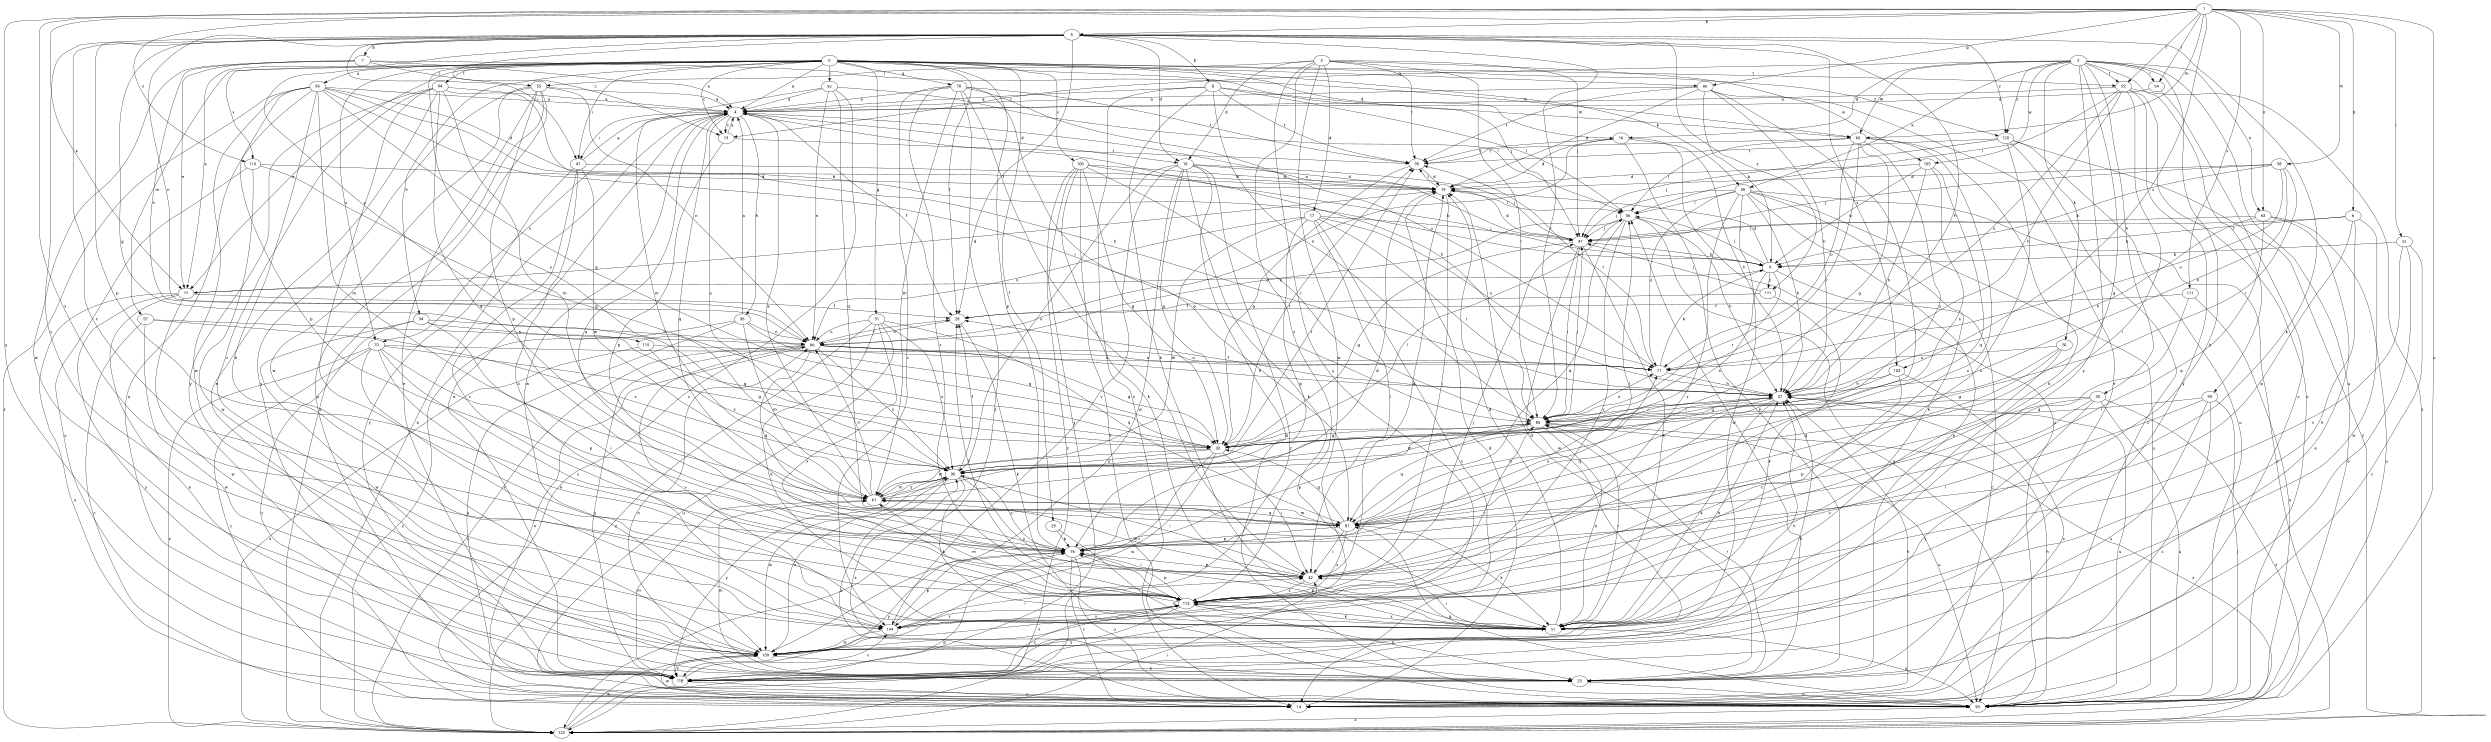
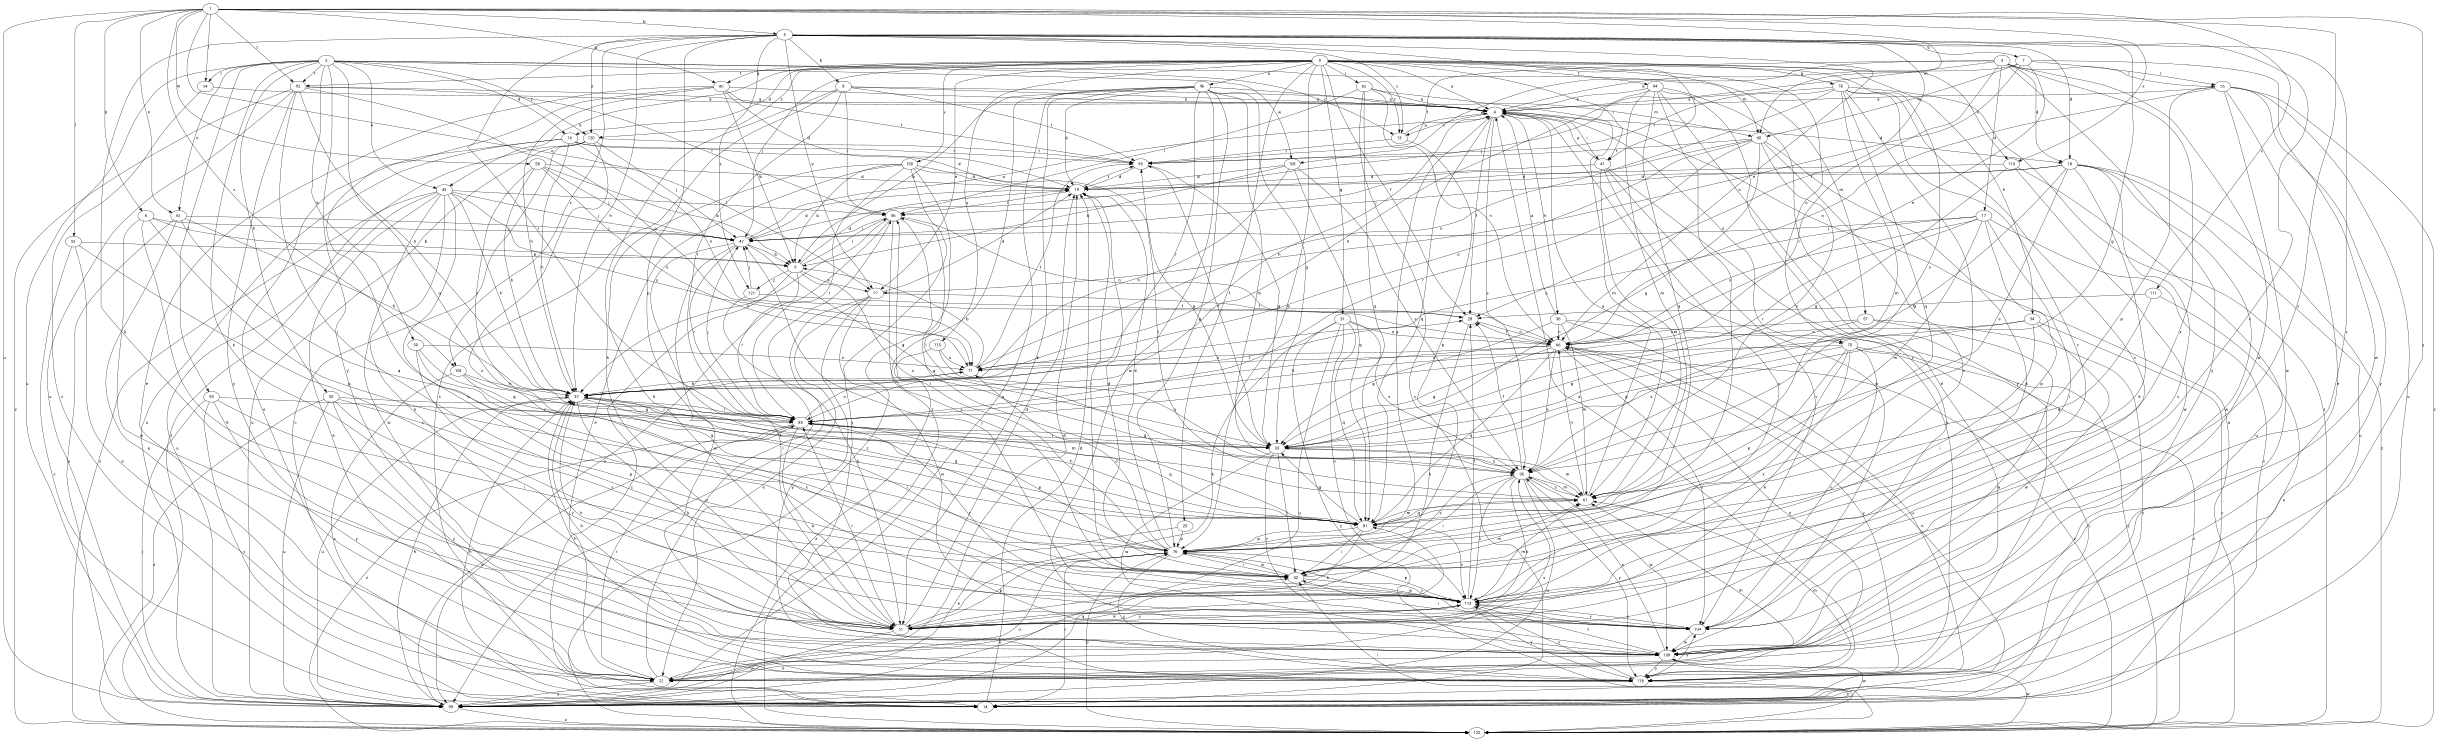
(1295, 660) -> (621, 343)
(1052, 703) -> (1532, 704)
